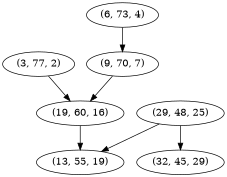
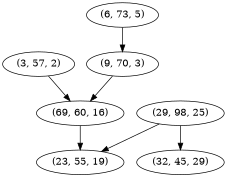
(123, 15) -> (123, 15)
(39, 64) -> (39, 64)
(123, 64) -> (123, 64)
(80, 113) -> (80, 113)
(180, 113) -> (180, 113)
(80, 162) -> (80, 162)
